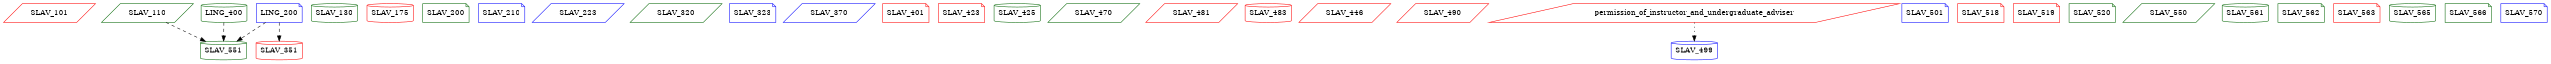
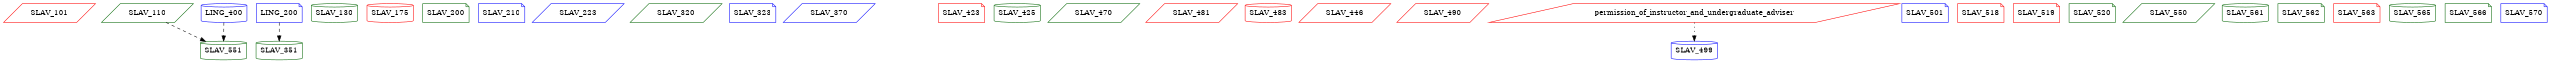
(224, 13) -> (224, 13)
(906, 13) -> none
(254, 30) -> none
(279, 51) -> (279, 51)
